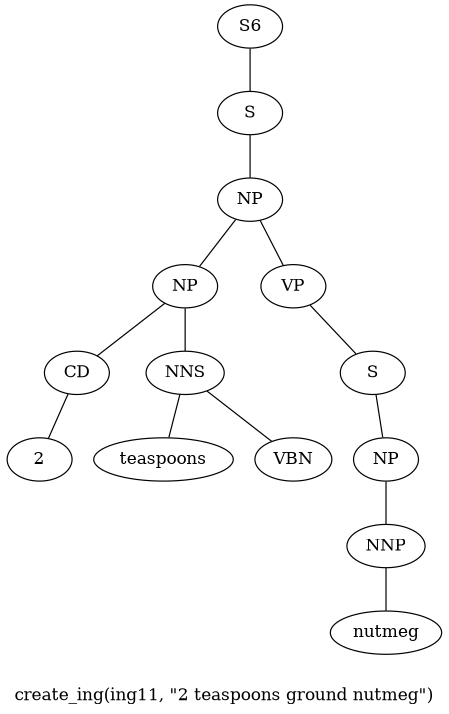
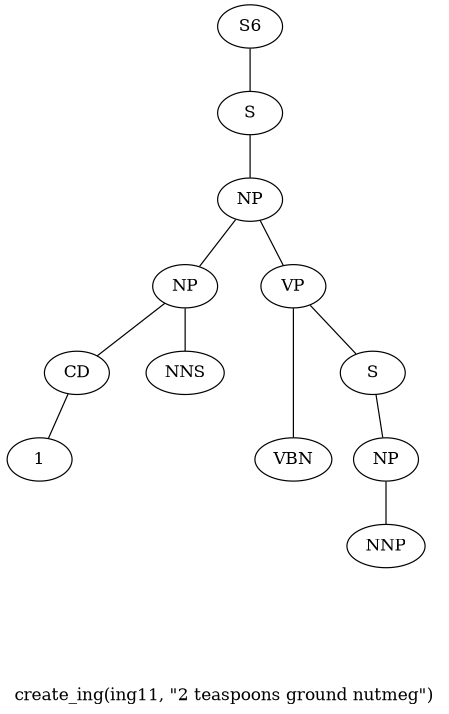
(239, 416) -> (293, 373)
(40, 459) -> (40, 459)
(163, 459) -> none
(386, 633) -> none
